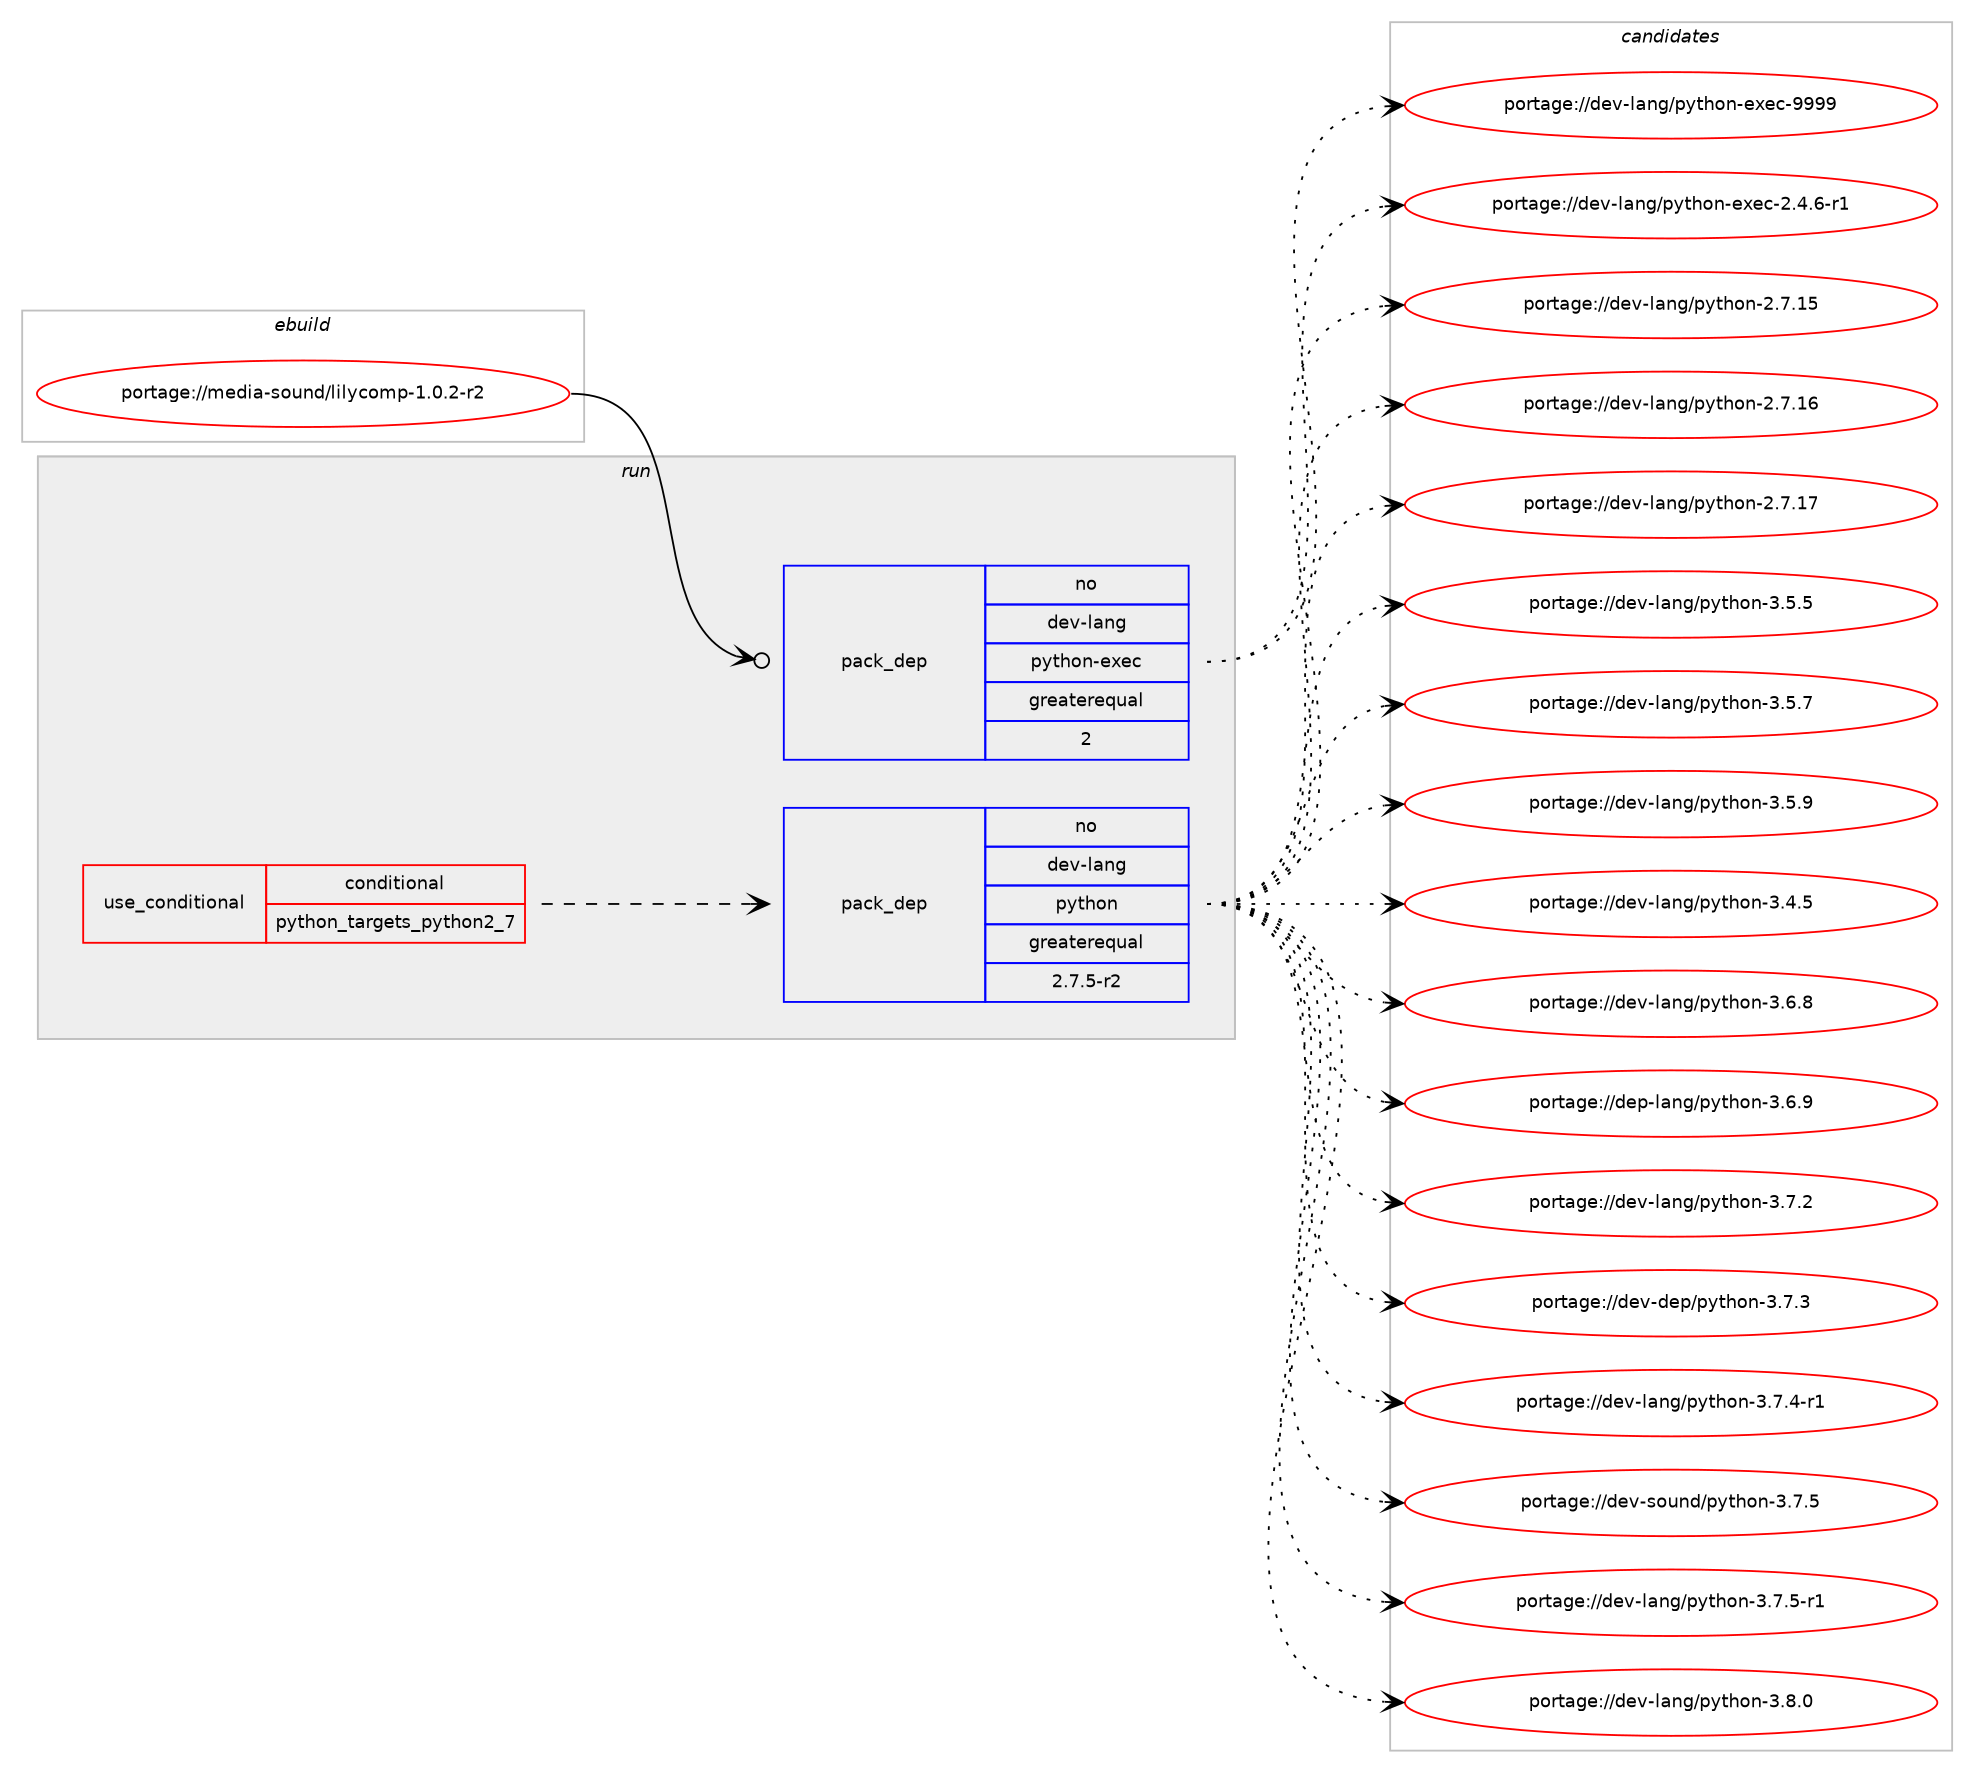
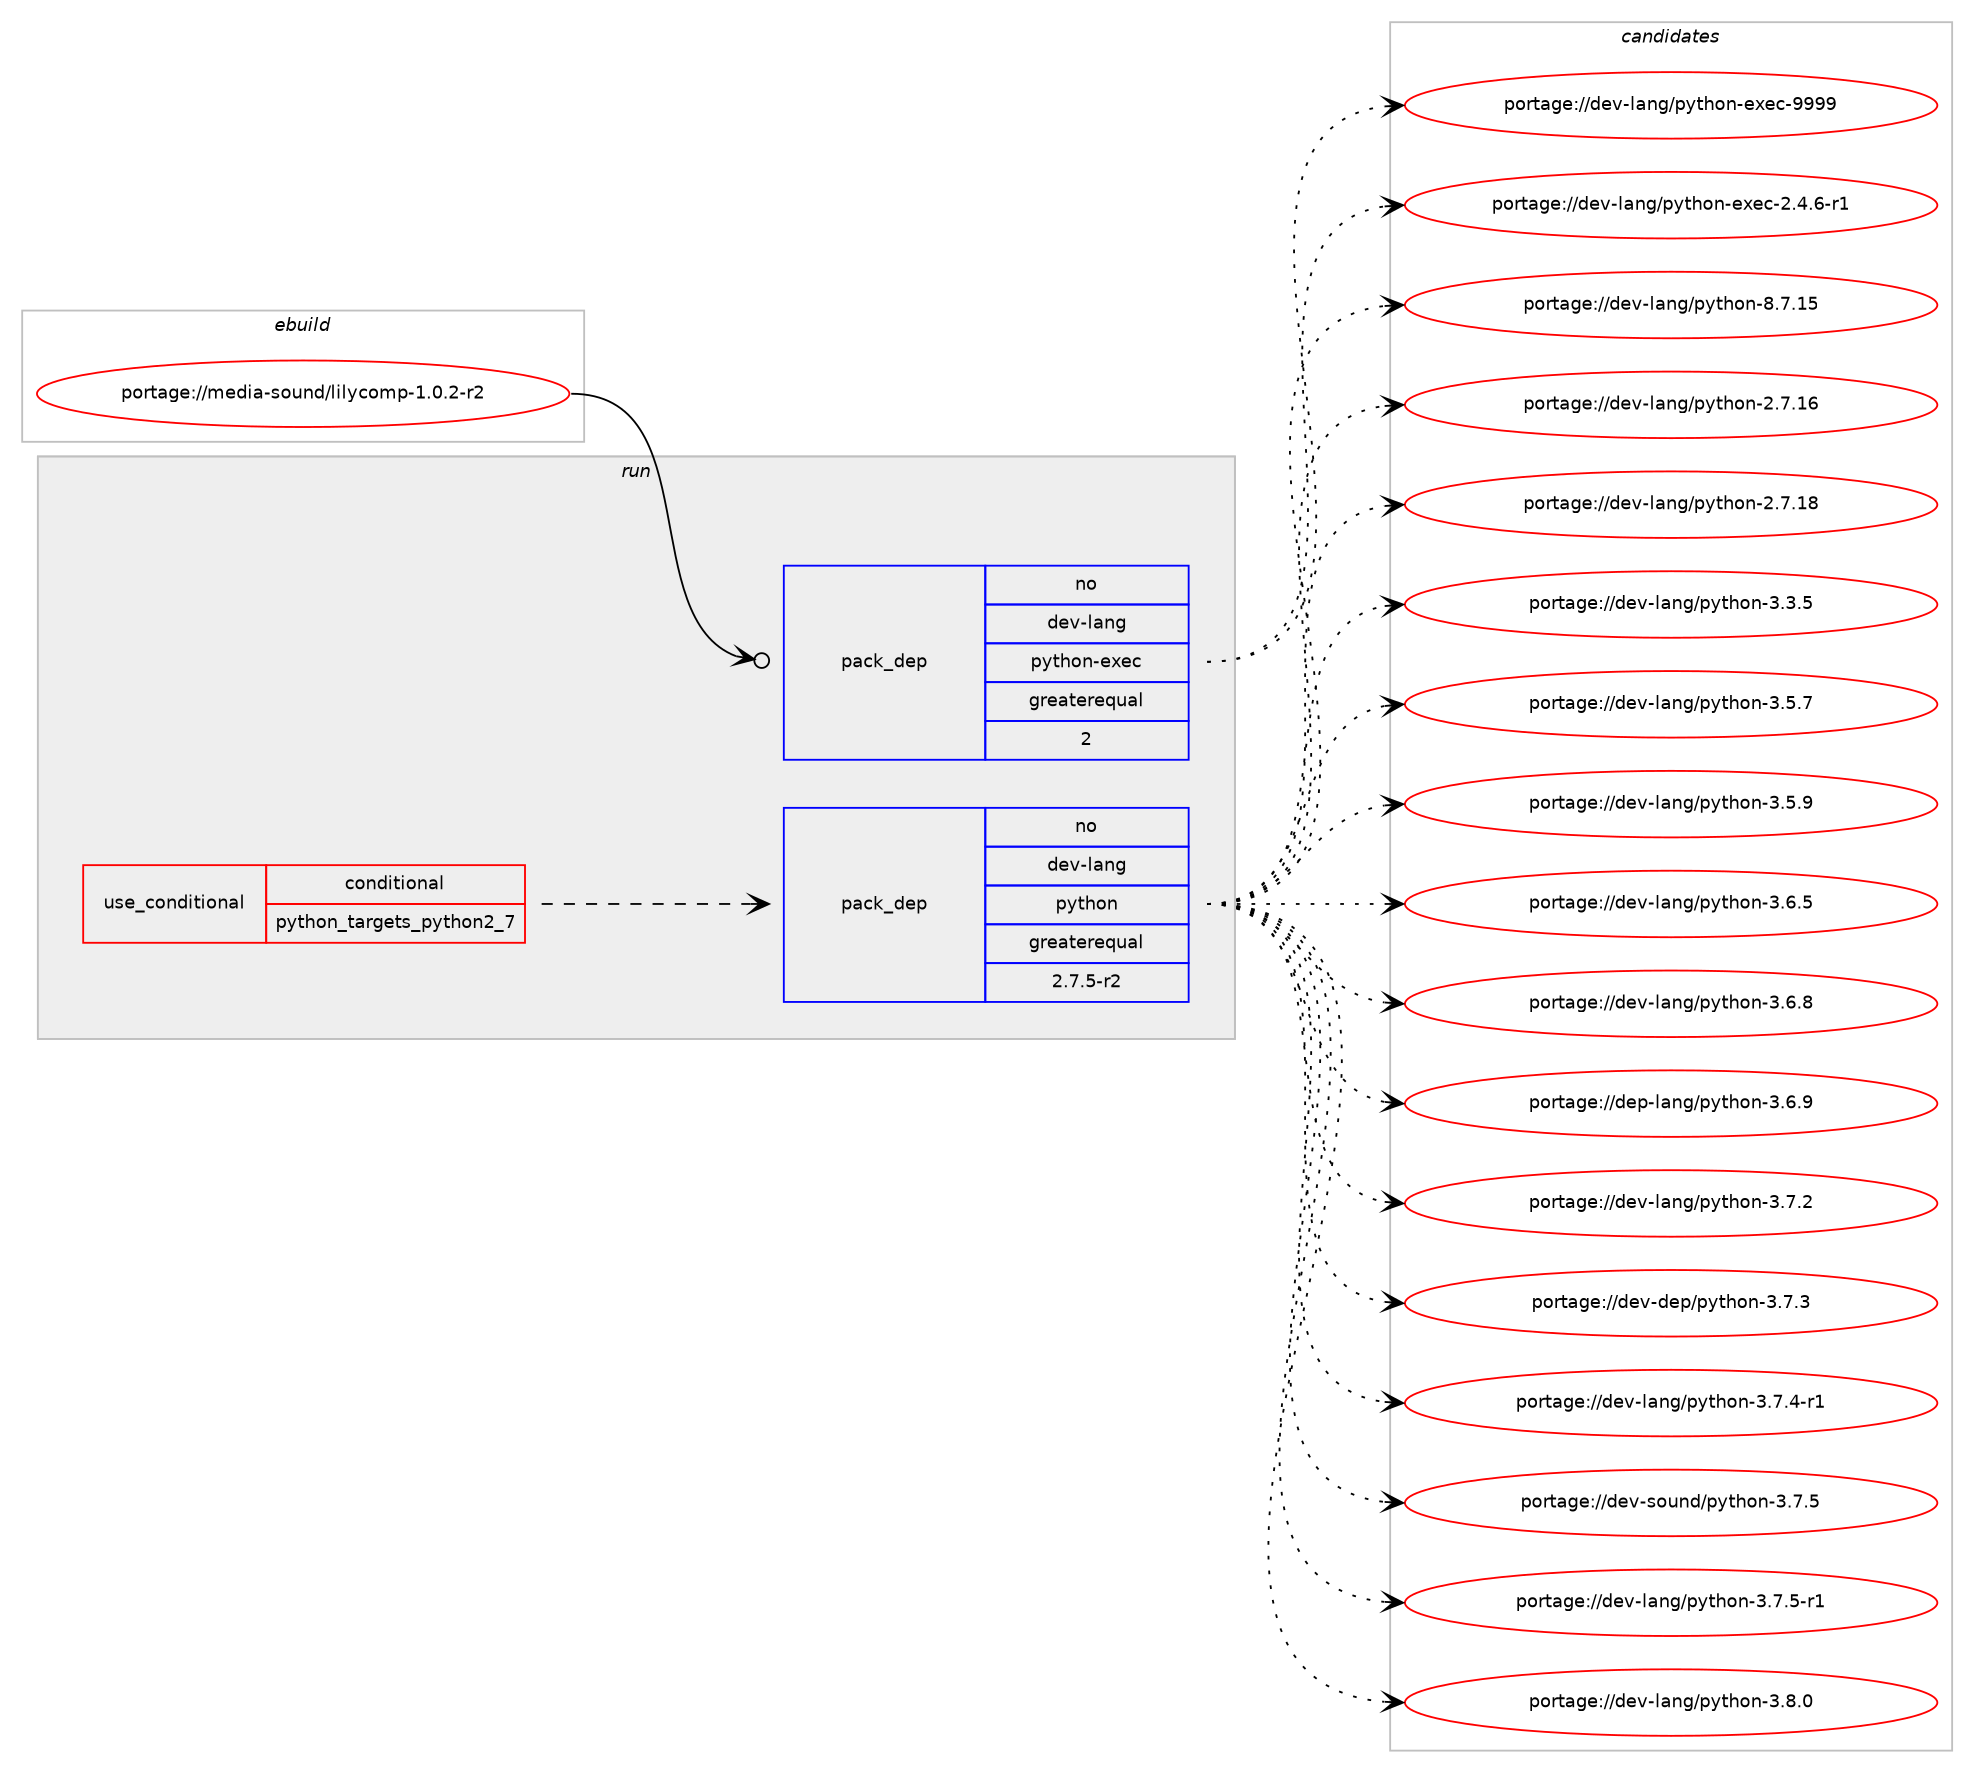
(1671, 305) -> (1671, 305)
(1671, 505) -> (1671, 505)
(1671, 604) -> (1671, 604)
(1671, 904) -> (1671, 904)
